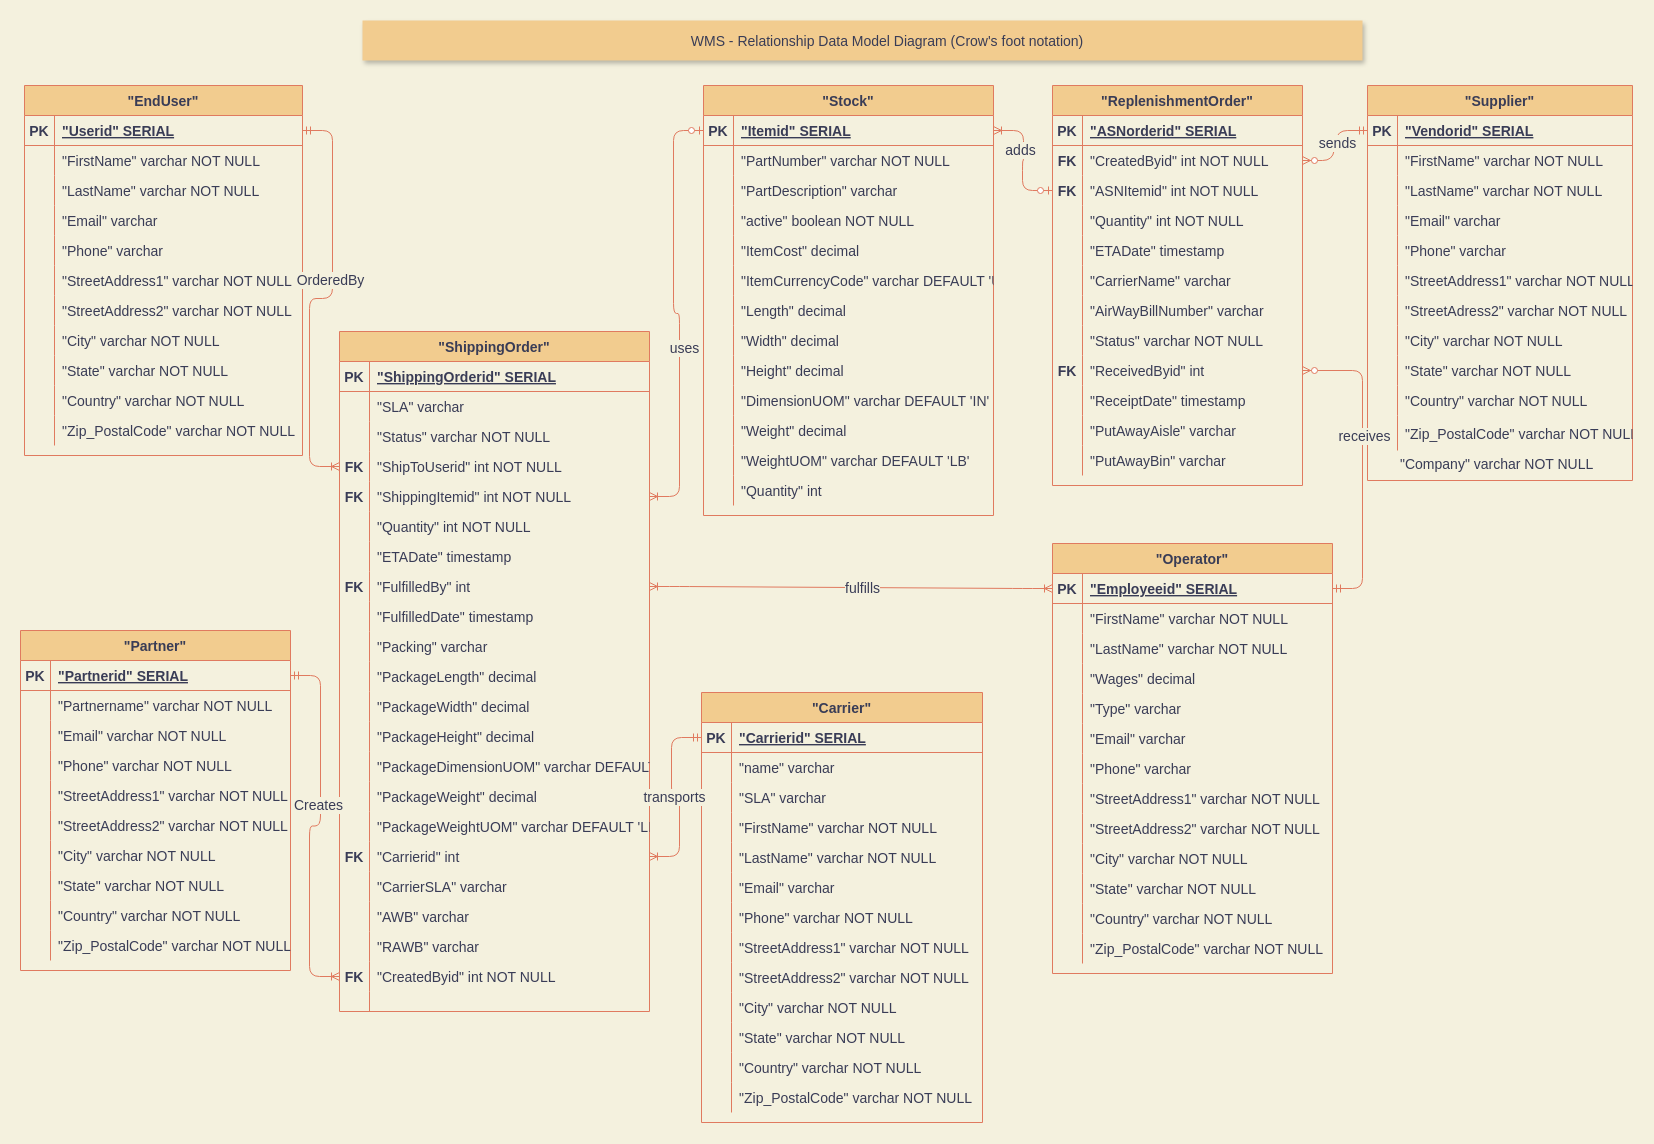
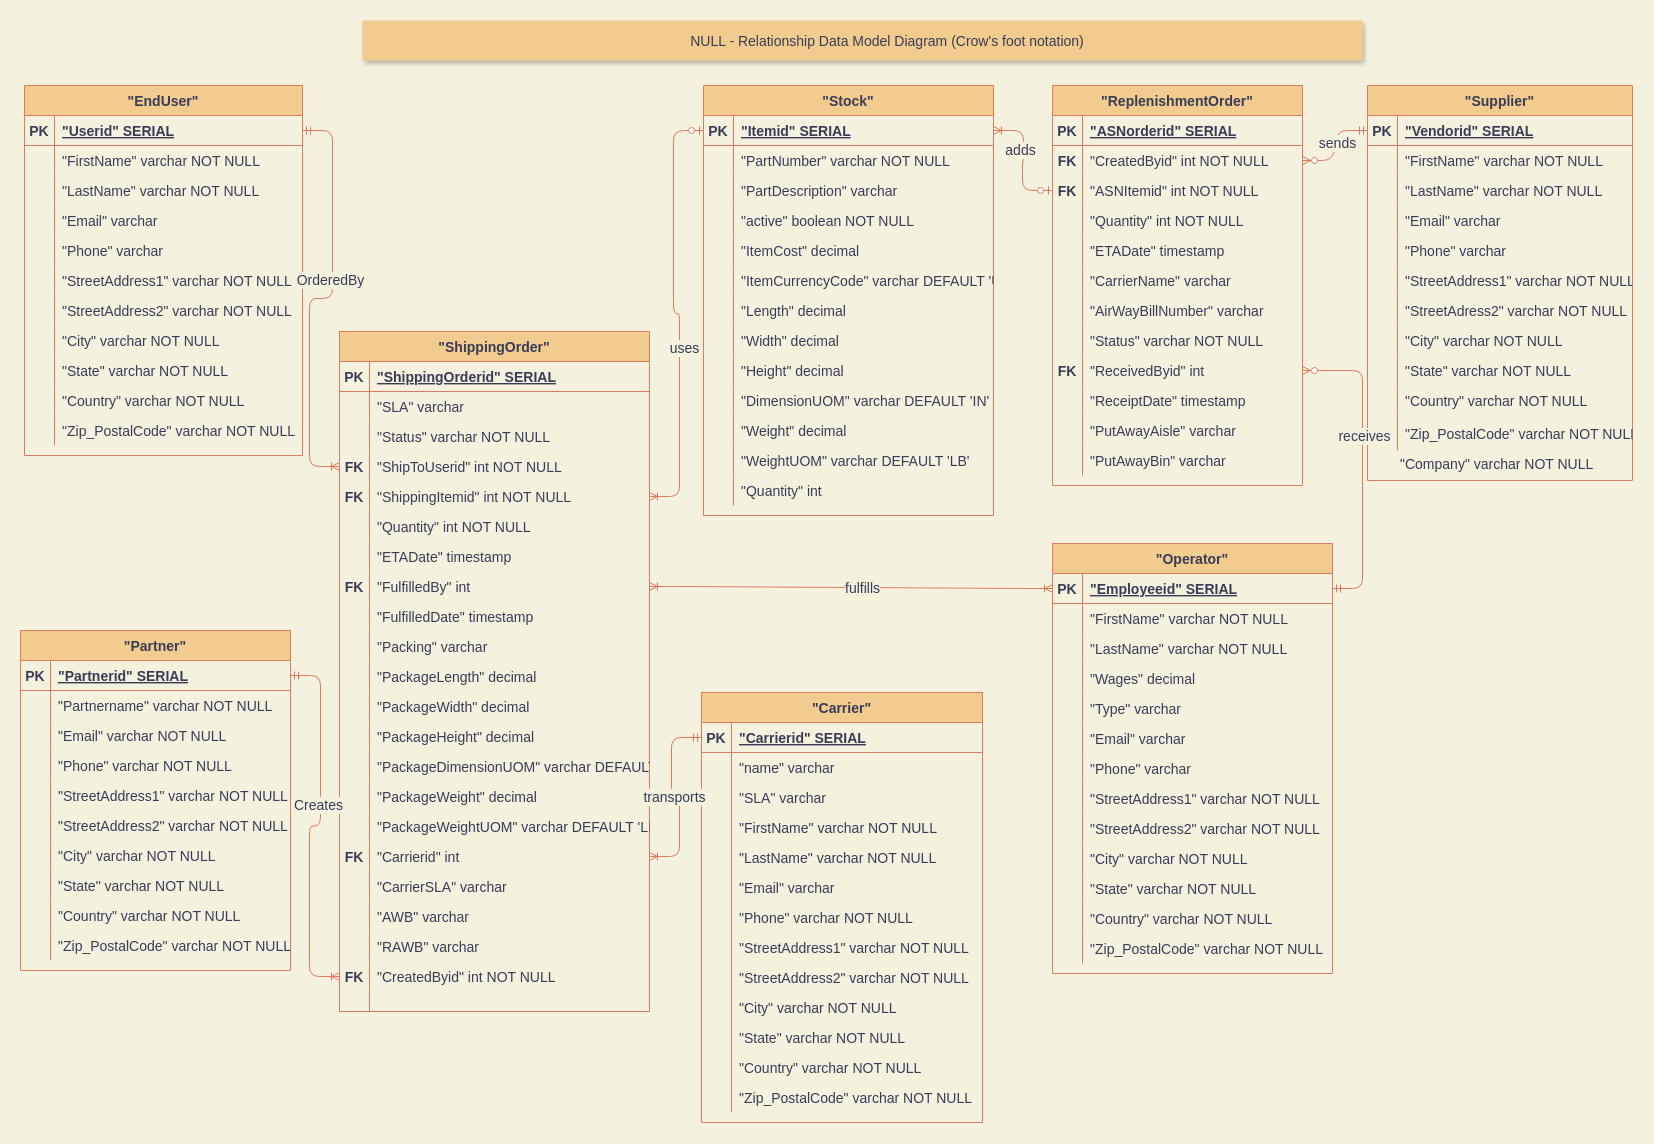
(887, 41) -> (887, 41)
